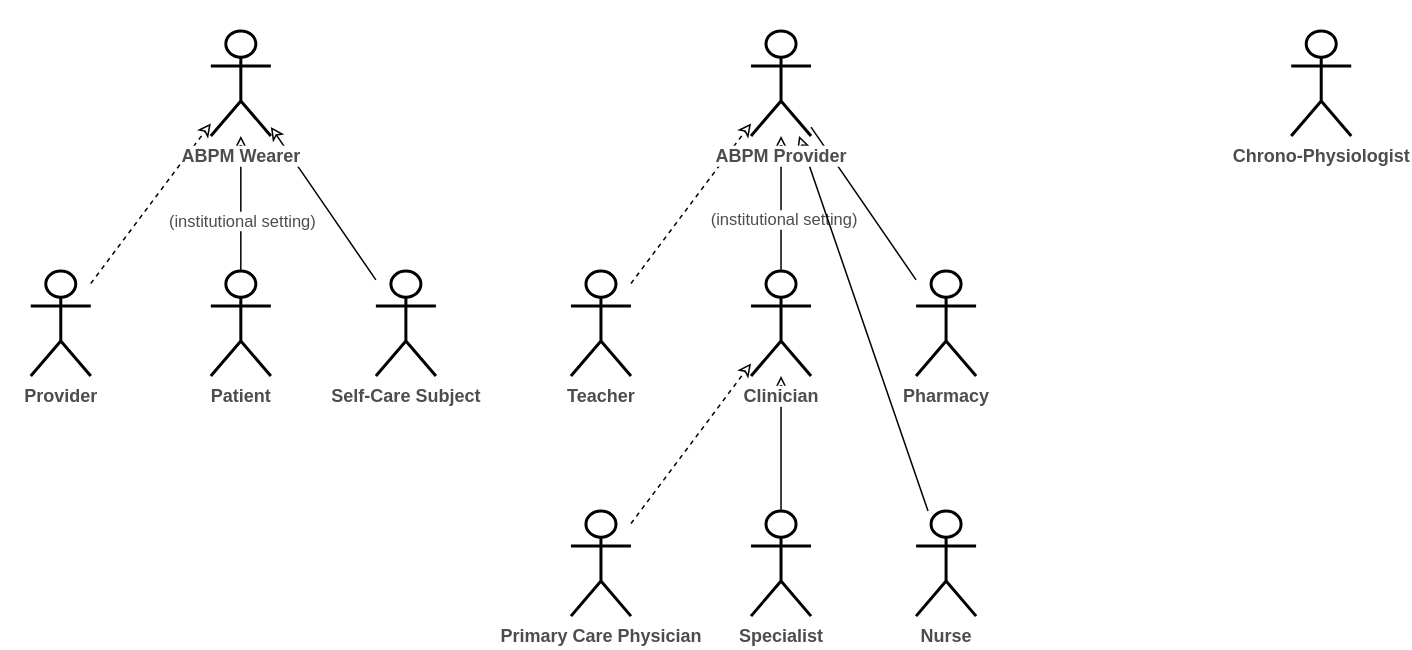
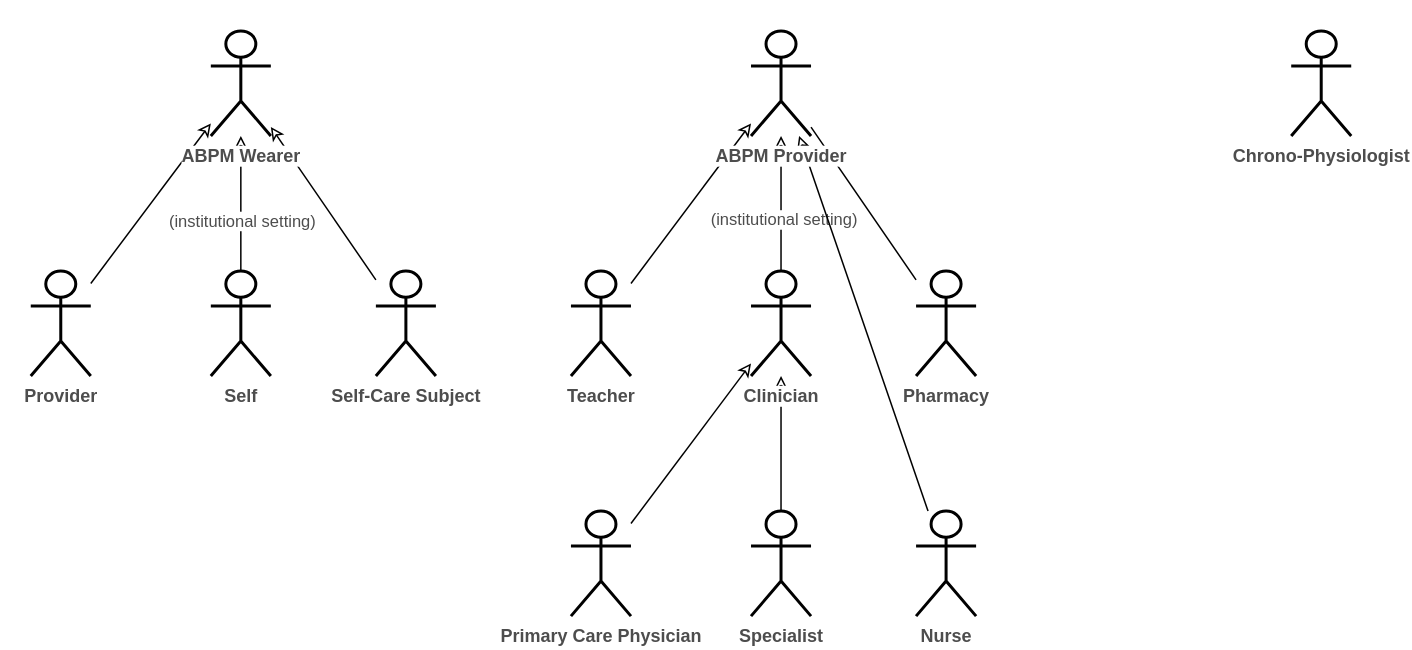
(138, 221) -> (138, 221)
(675, 224) -> (675, 224)
(242, 397) -> (242, 397)
(688, 446) -> (688, 446)
